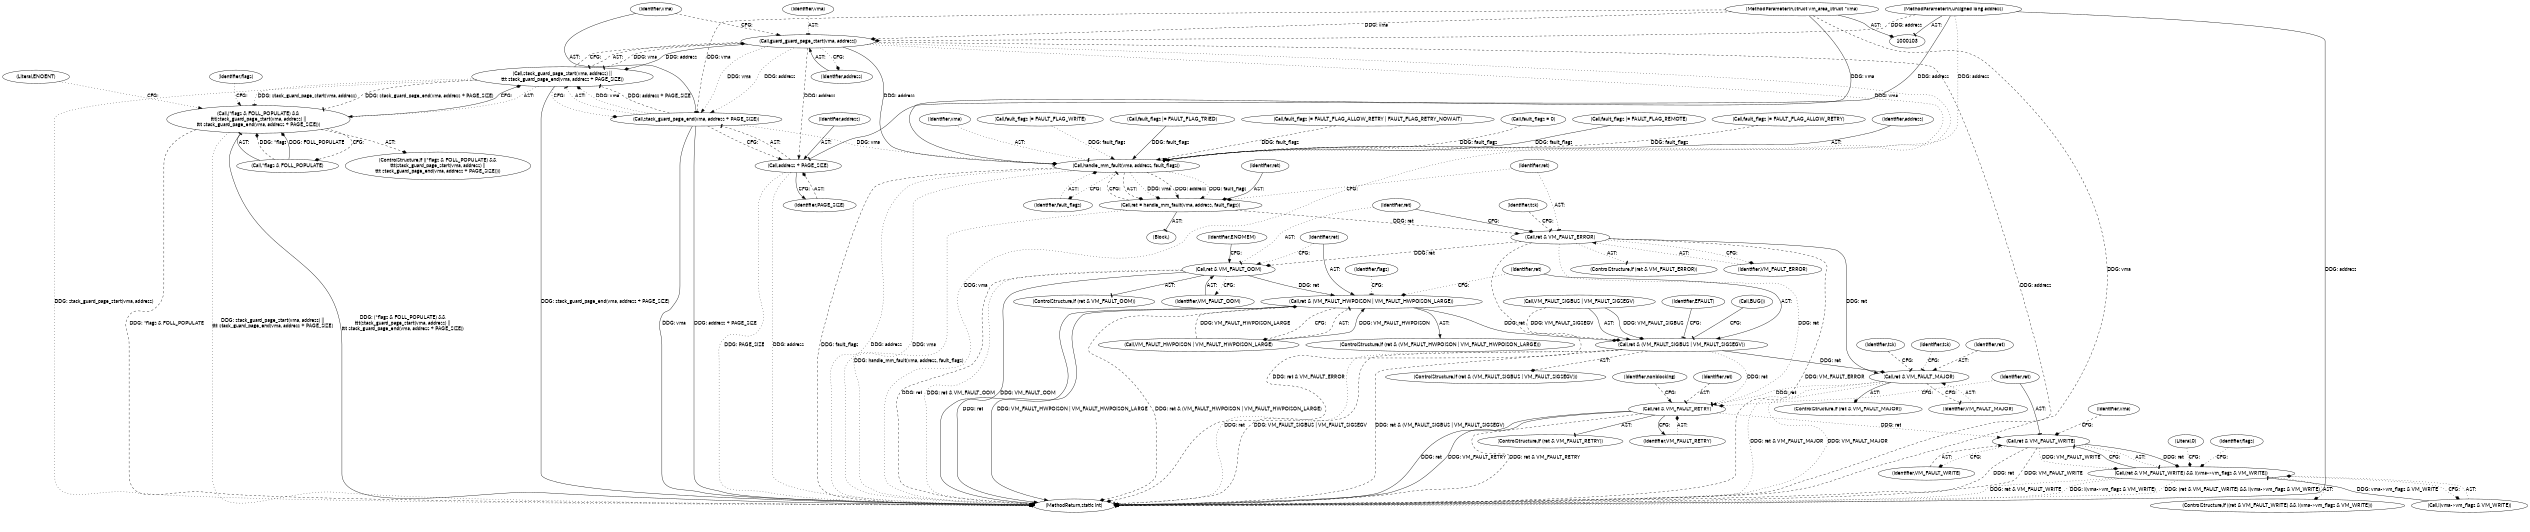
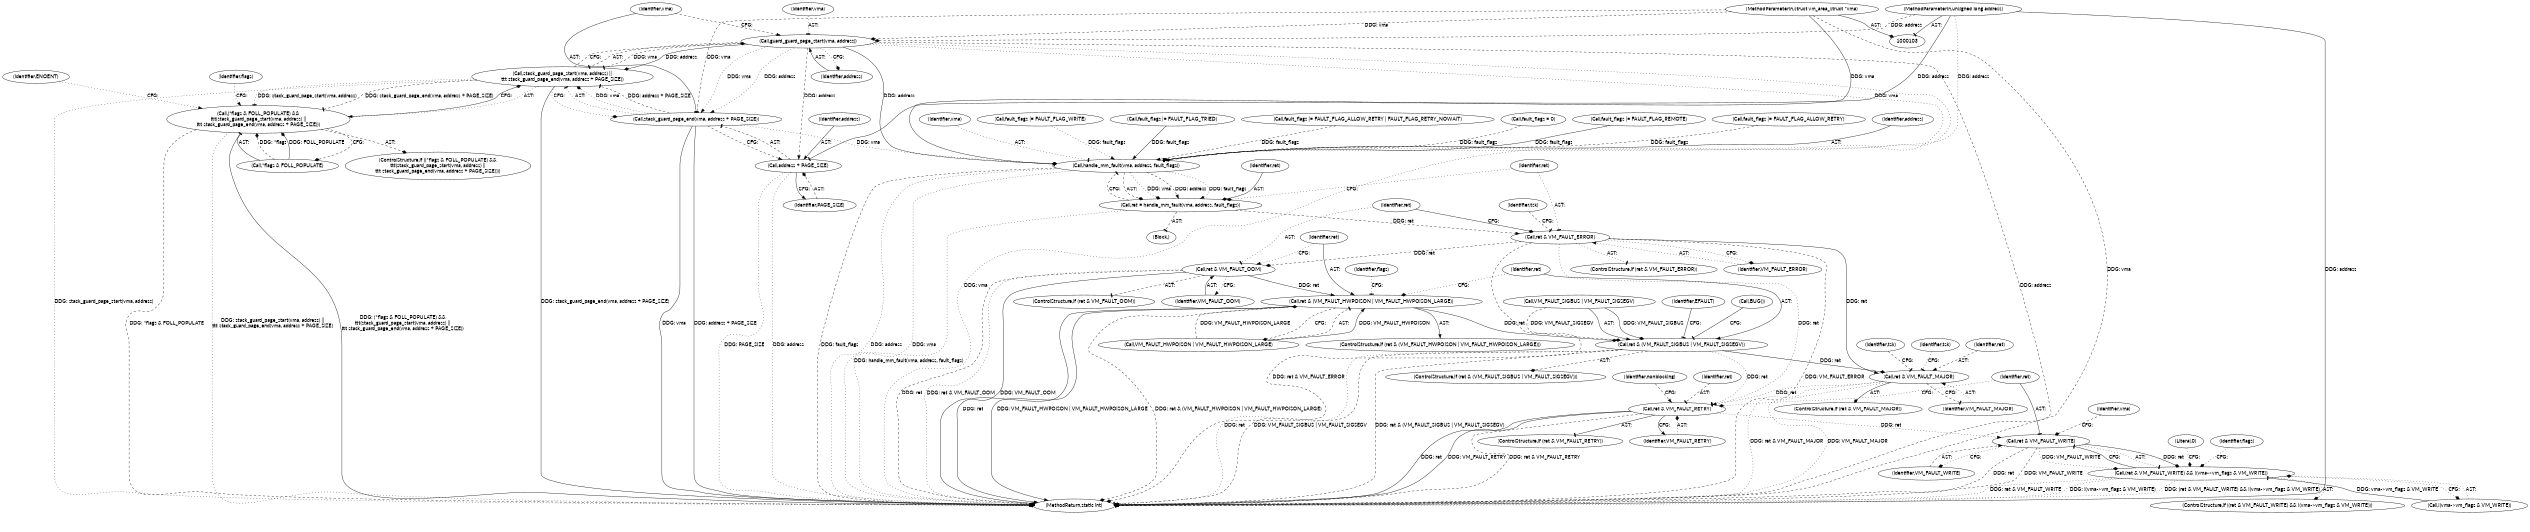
(36, 77) -> (36, 77)
(1058, 205) -> none
(1171, 221) -> (1171, 221)
(1232, 237) -> none
(1158, 285) -> (1158, 285)
